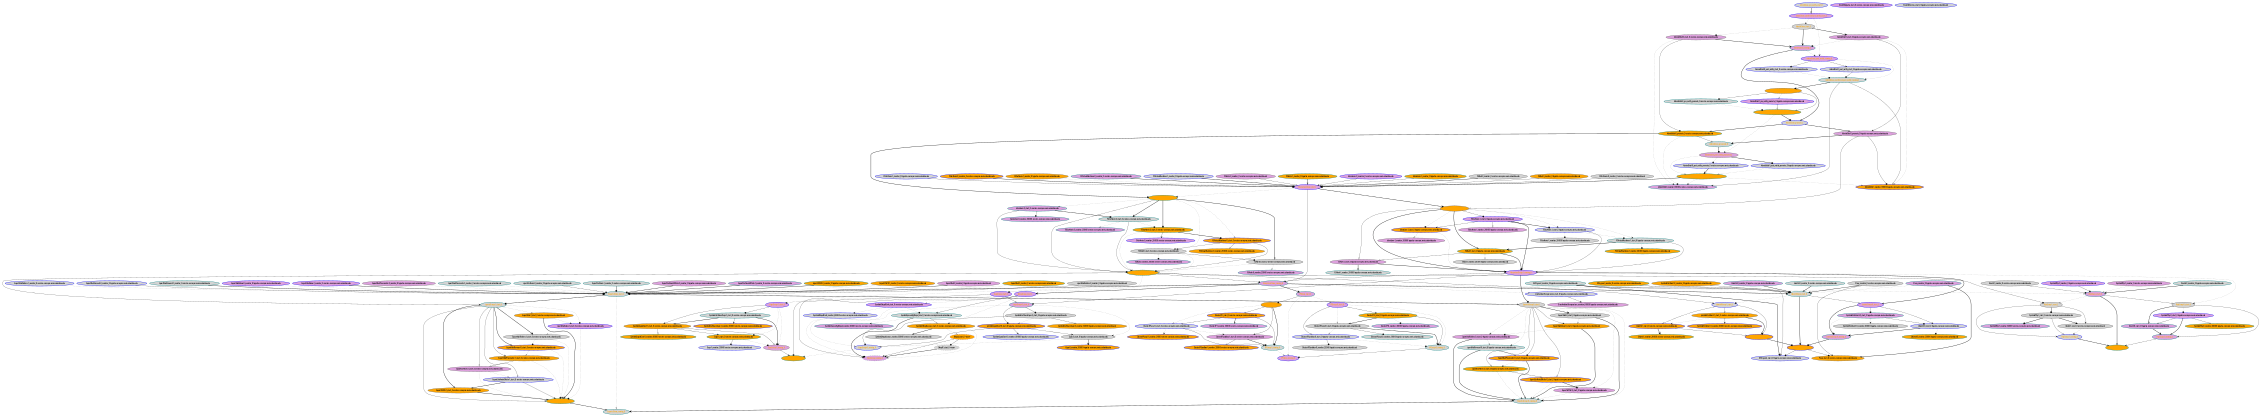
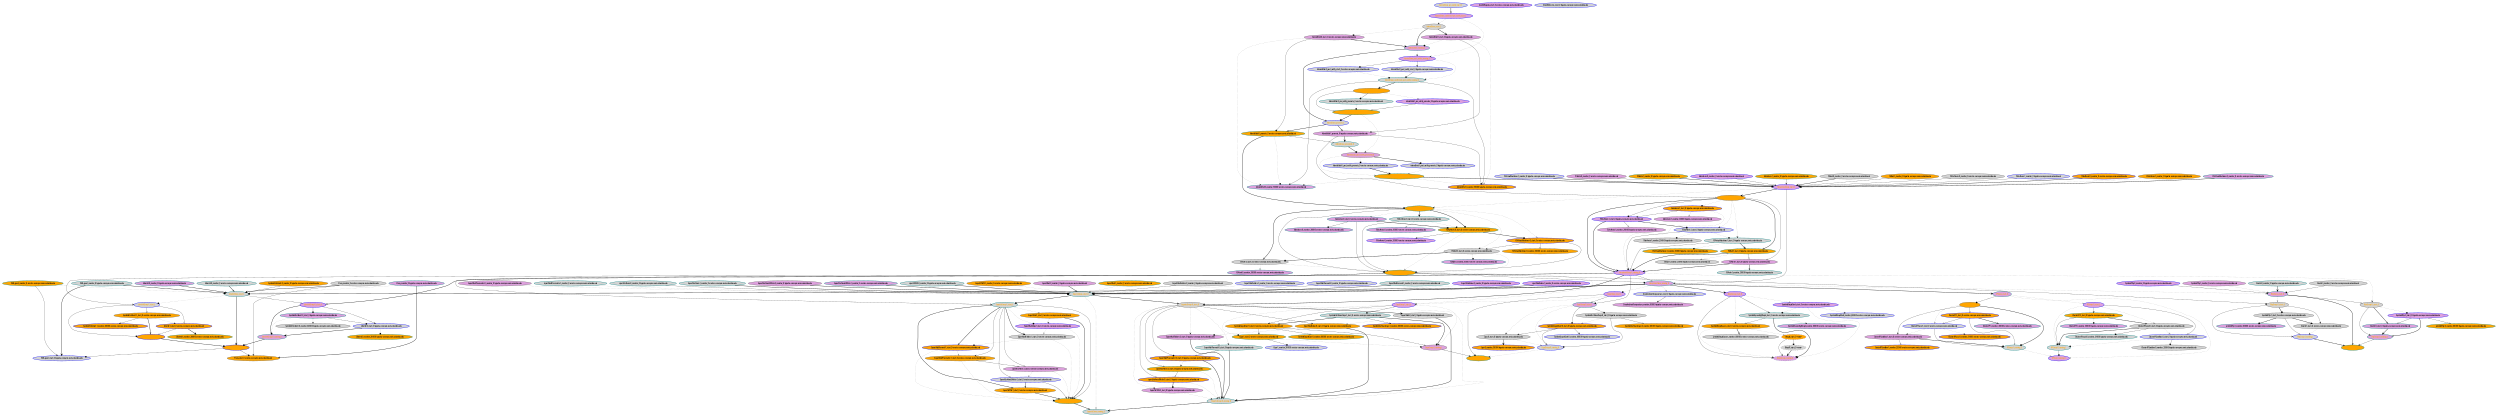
(1082, 214) -> (1413, 225)
(1458, 224) -> (1658, 214)
(1216, 257) -> (1367, 257)
(836, 283) -> (932, 283)
